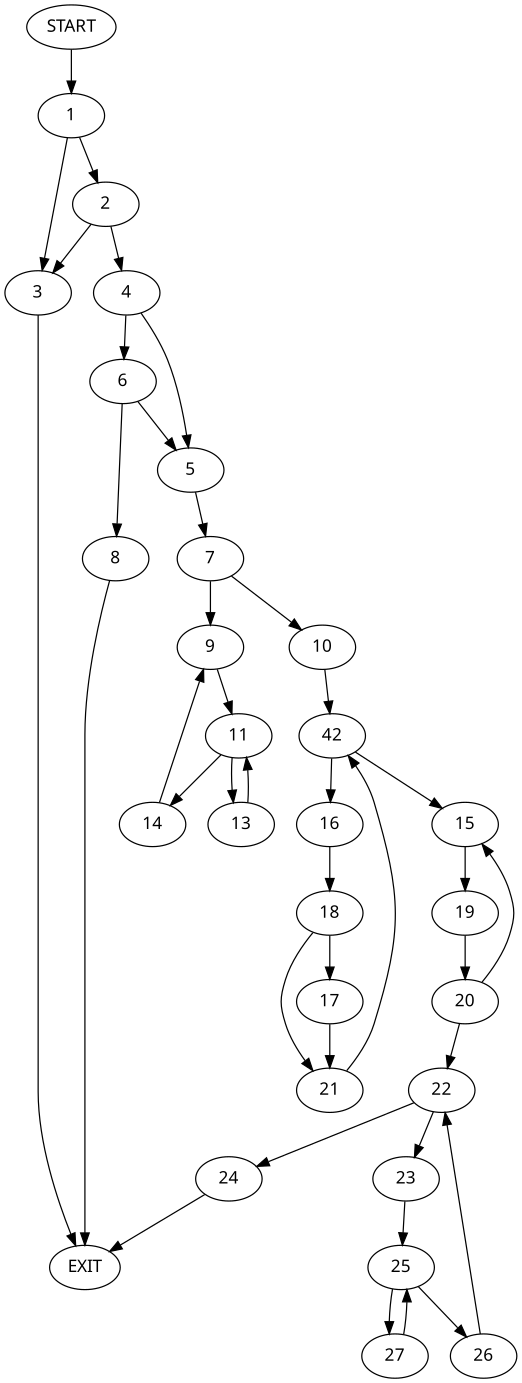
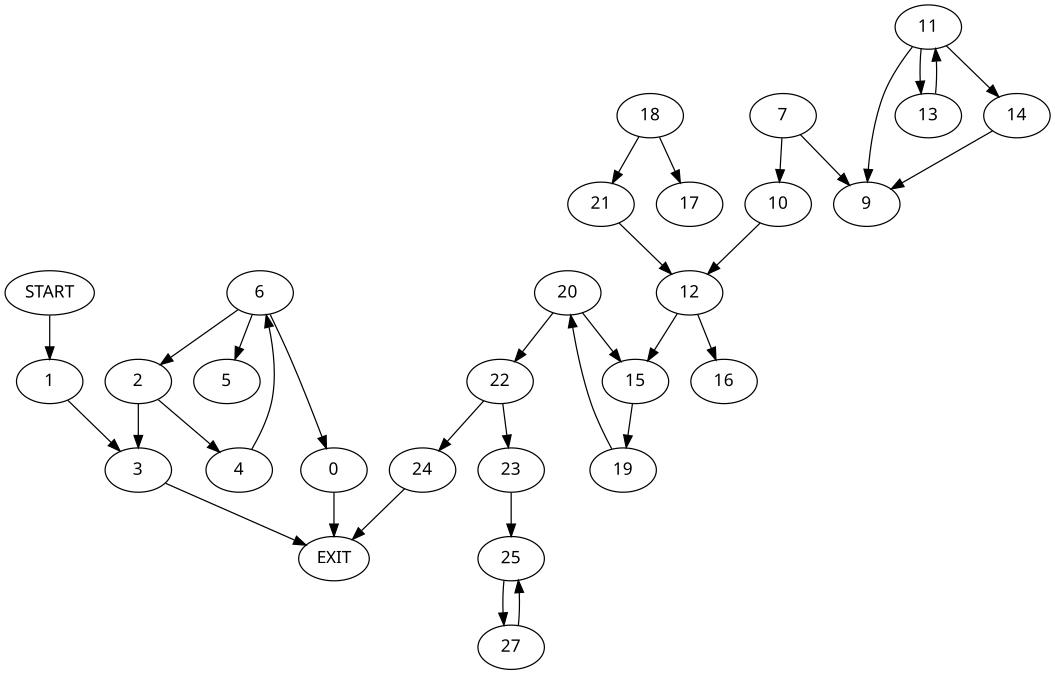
(86, 154) -> (204, 334)
(172, 371) -> none
(199, 508) -> none
(116, 559) -> (334, 470)
(223, 686) -> (880, 104)
(332, 736) -> (690, 293)
(330, 863) -> none
(330, 1040) -> none
(484, 1356) -> none
